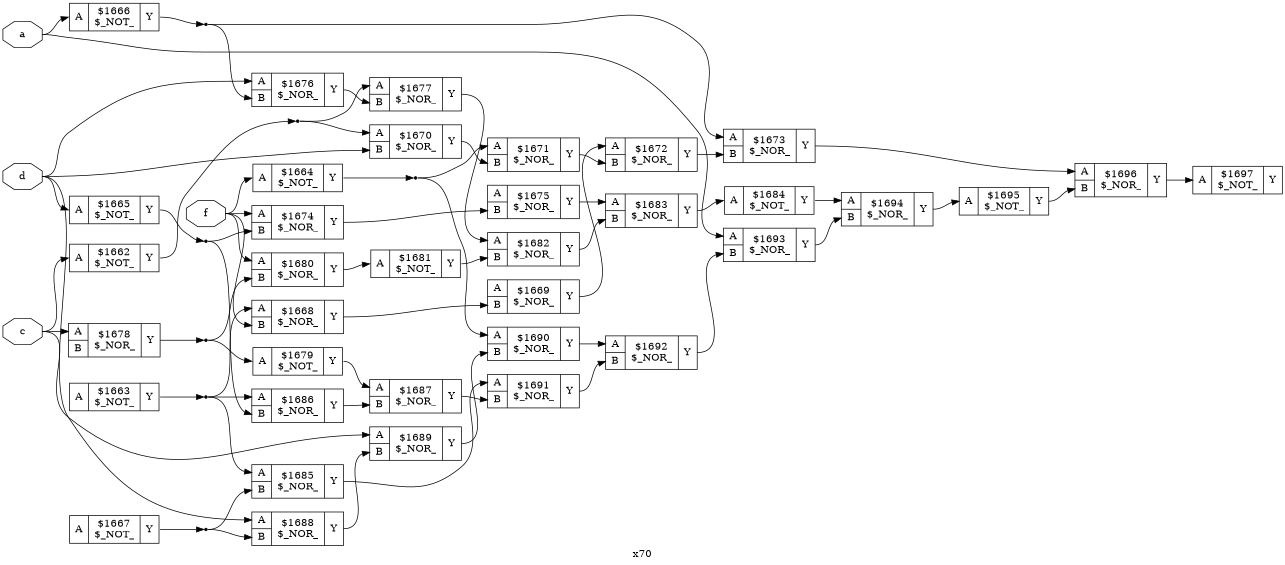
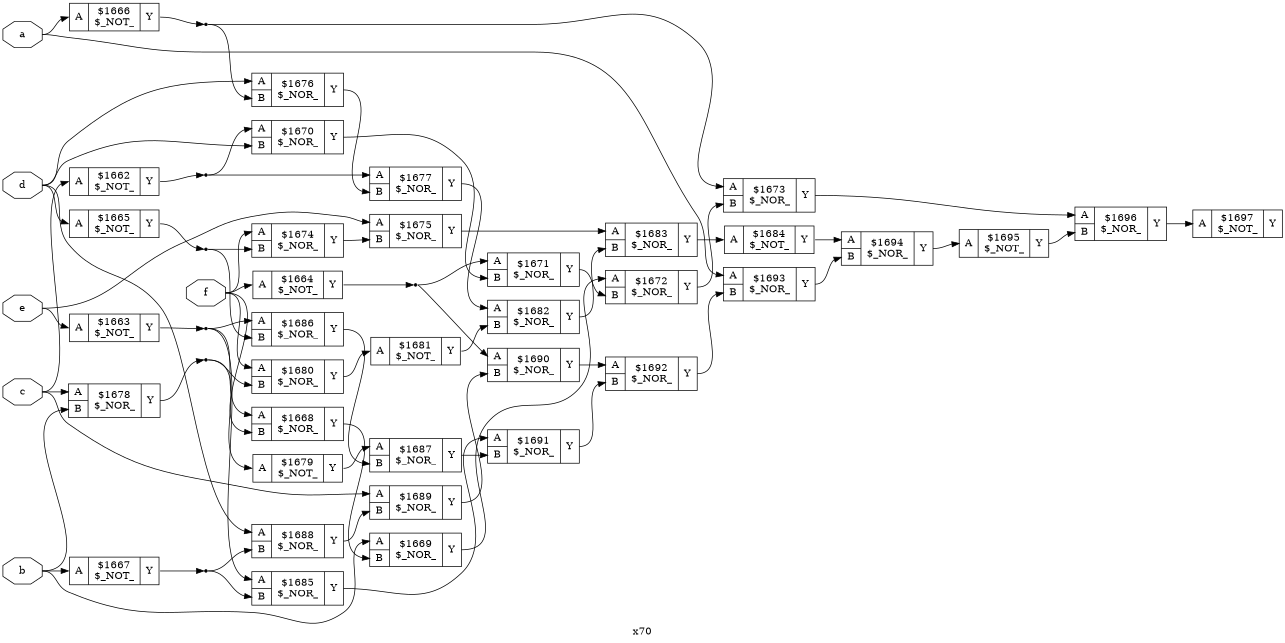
none -> (23, 308)
none -> (23, 571)
